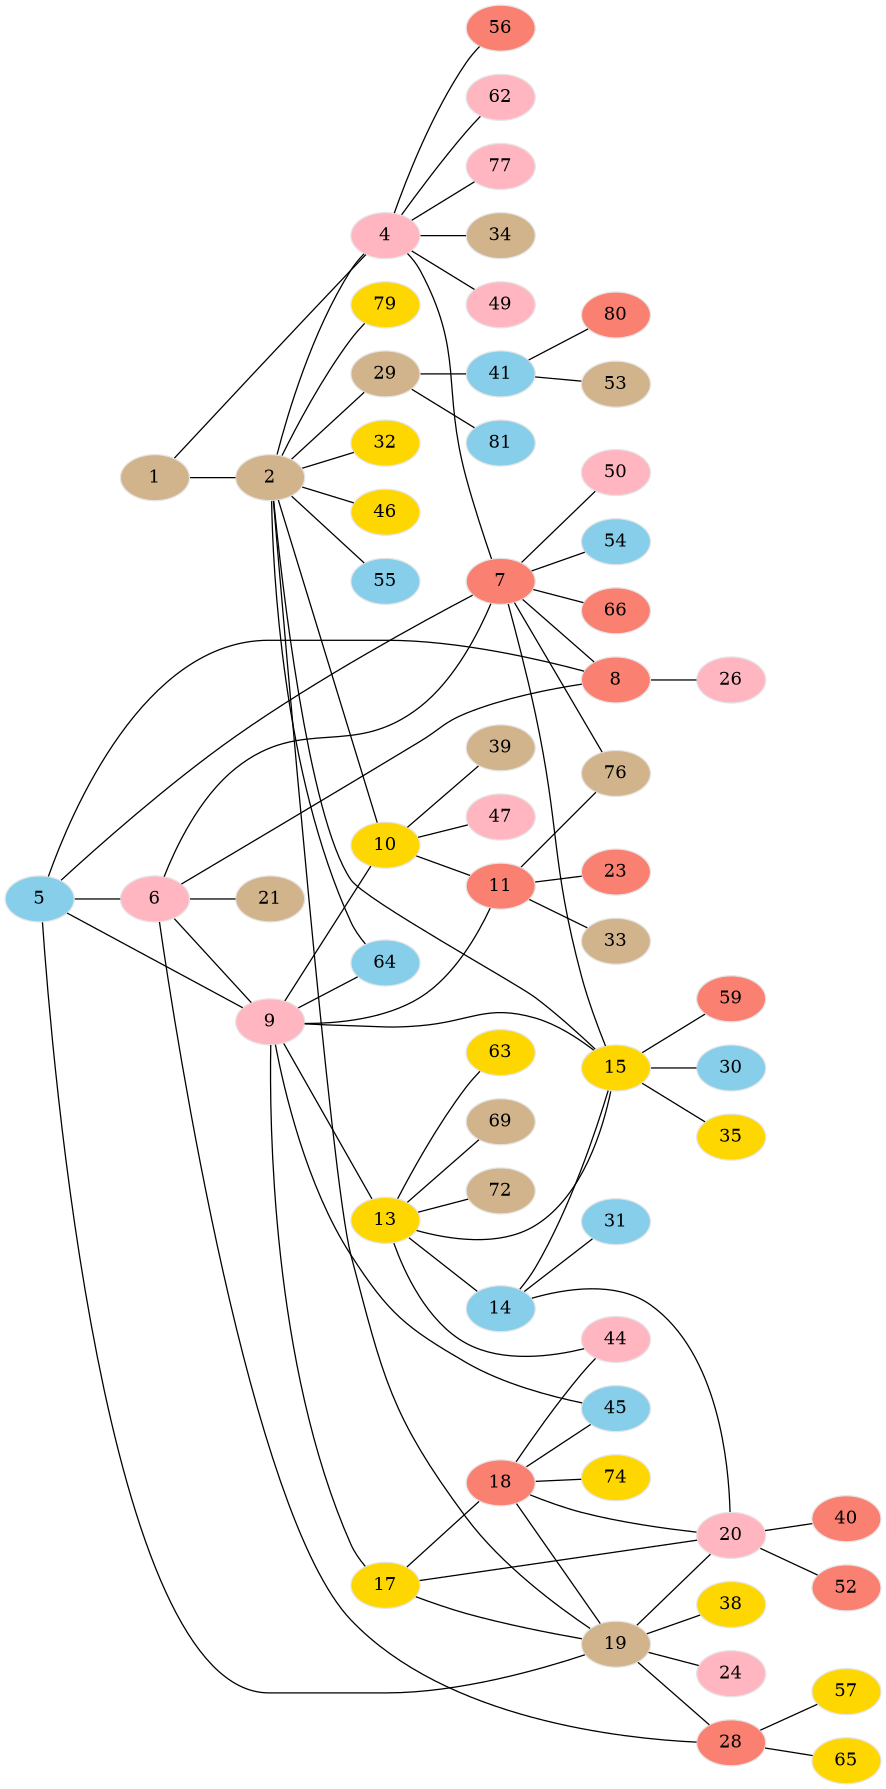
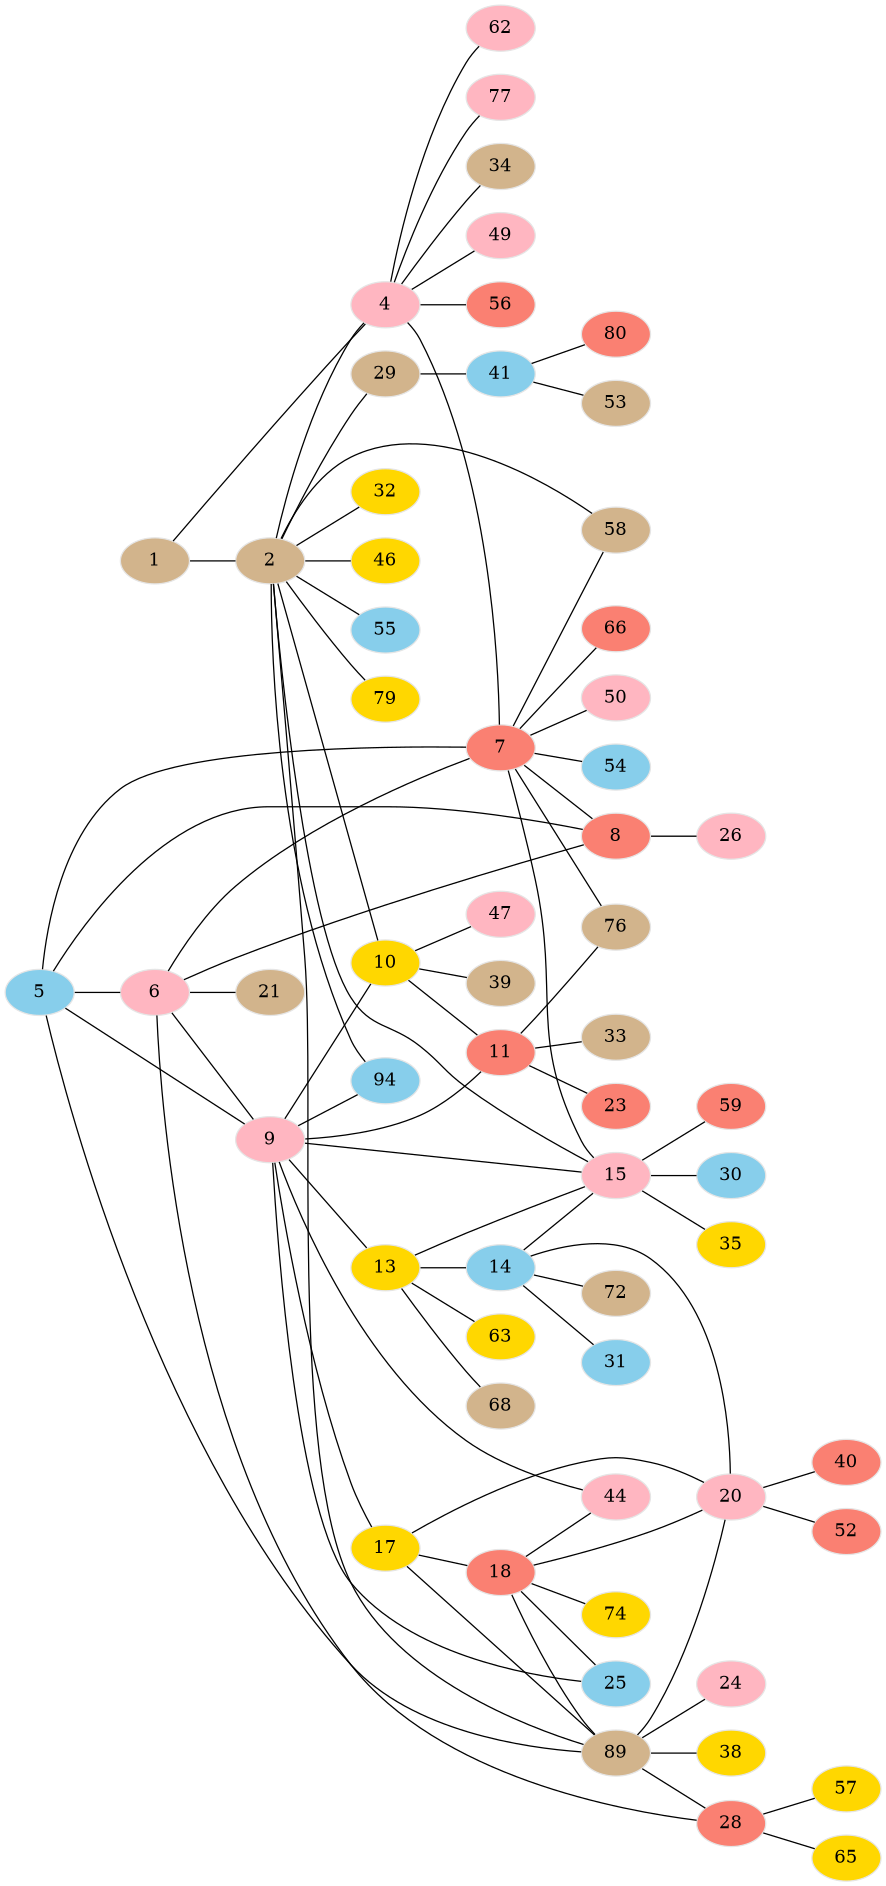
(501, 443) -> none
none -> (616, 530)
(385, 963) -> (385, 1081)
(616, 1068) -> (616, 1176)
(501, 1122) -> (501, 1406)
(443, 1206) -> (558, 1281)
(464, 1342) -> (390, 1366)
(616, 1409) -> (616, 1684)
(616, 1644) -> (616, 1753)
